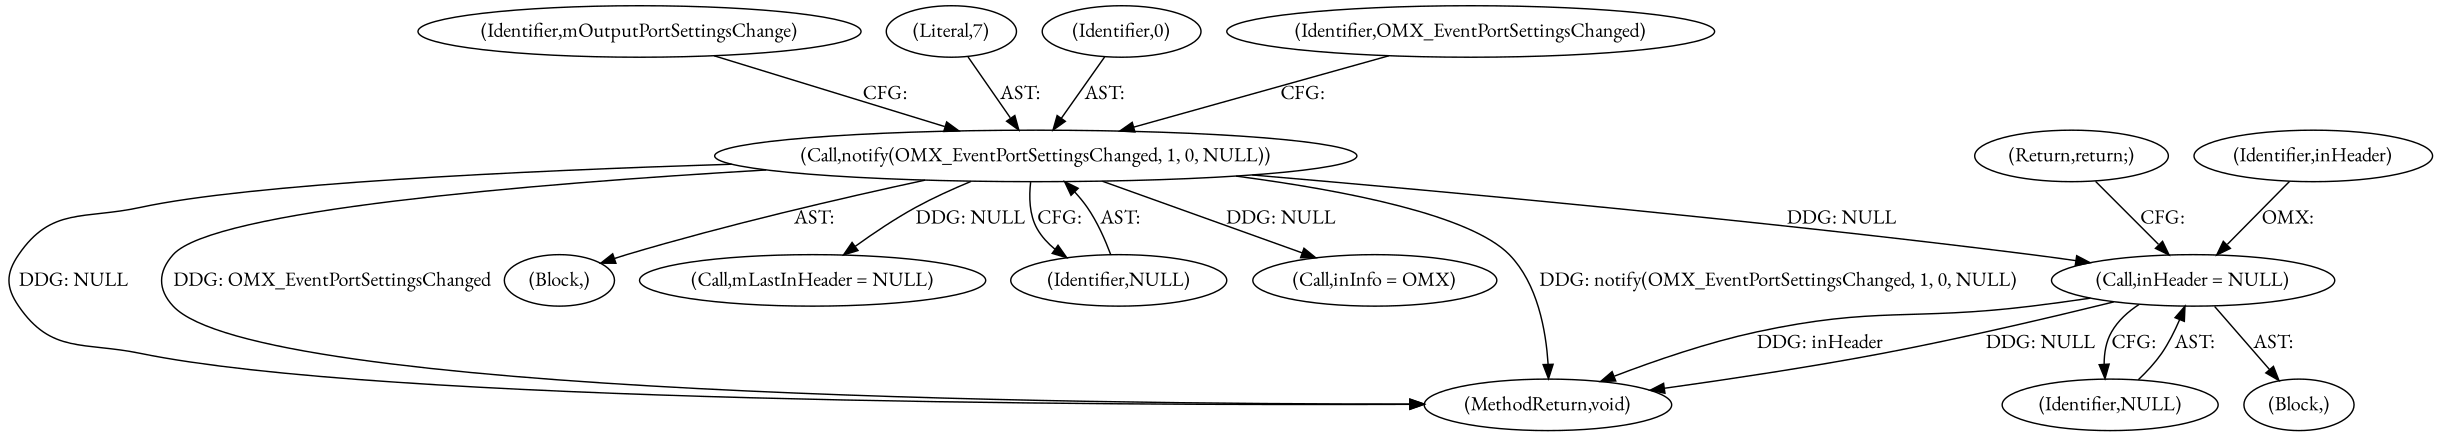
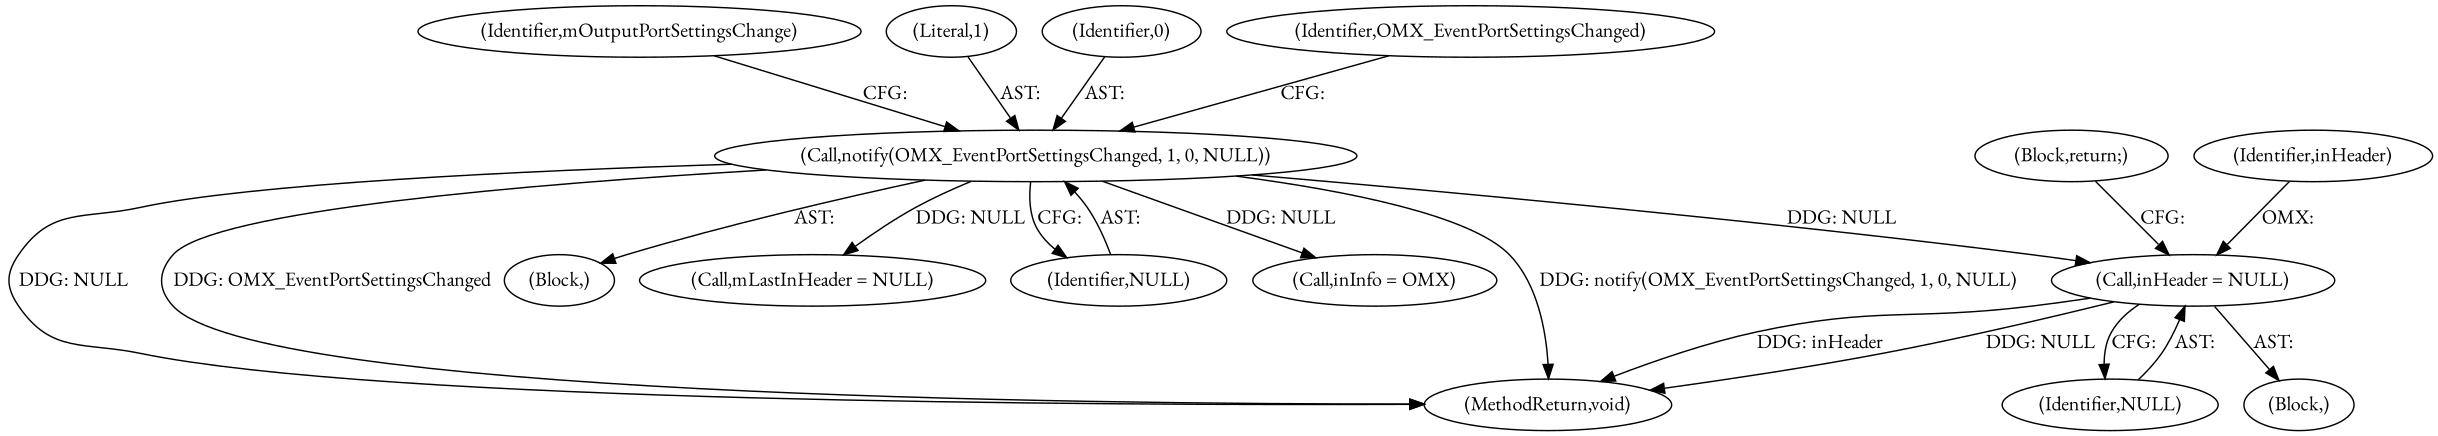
(951, 31) -> (951, 31)
(2072, 156) -> (2072, 156)
